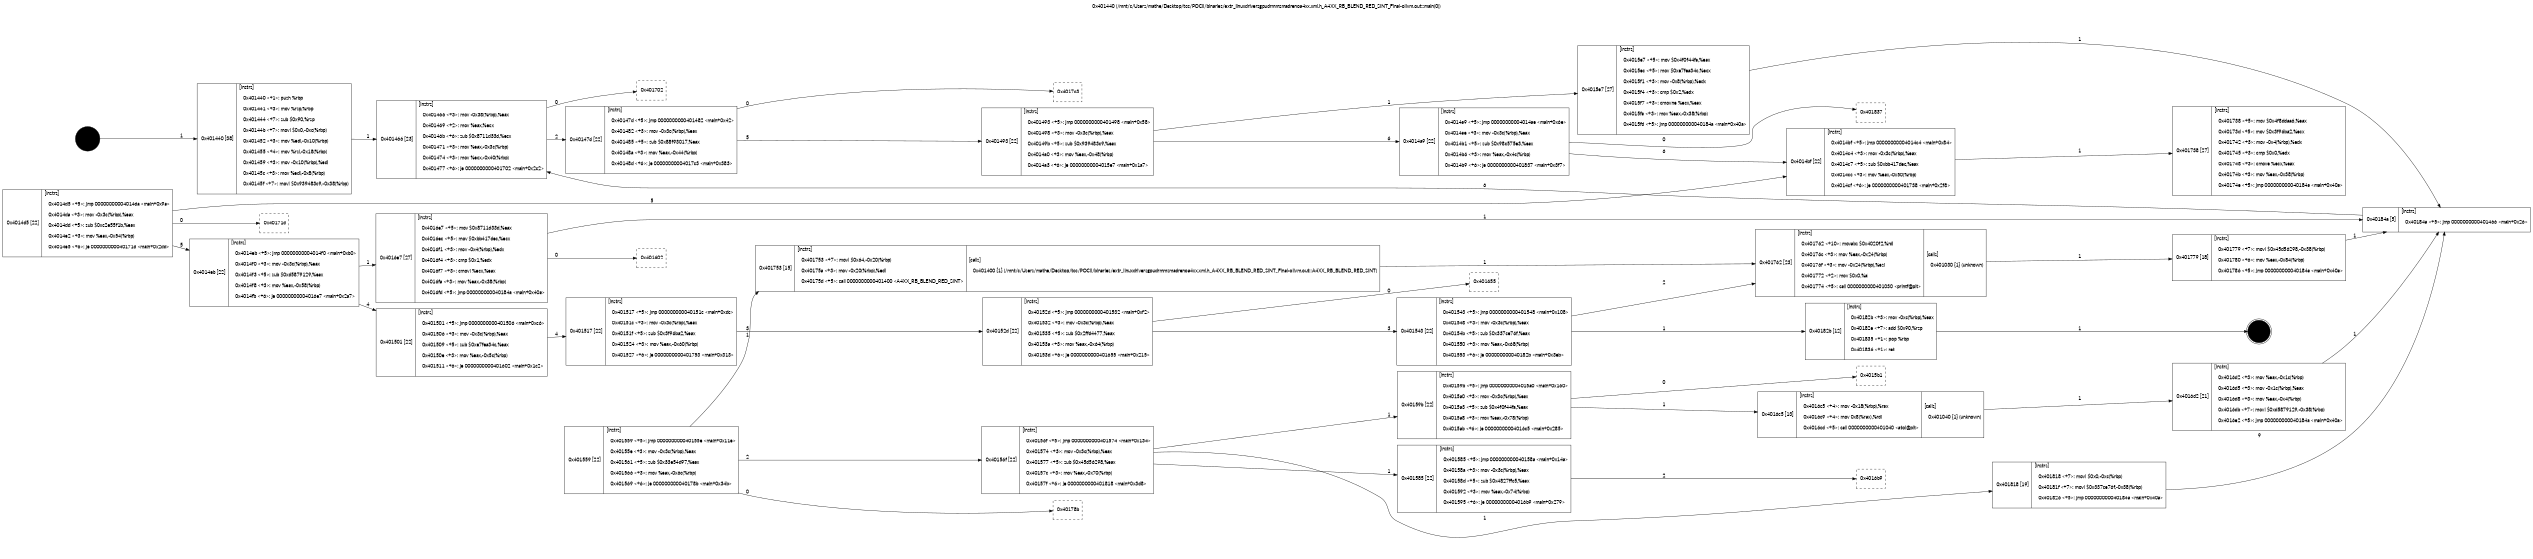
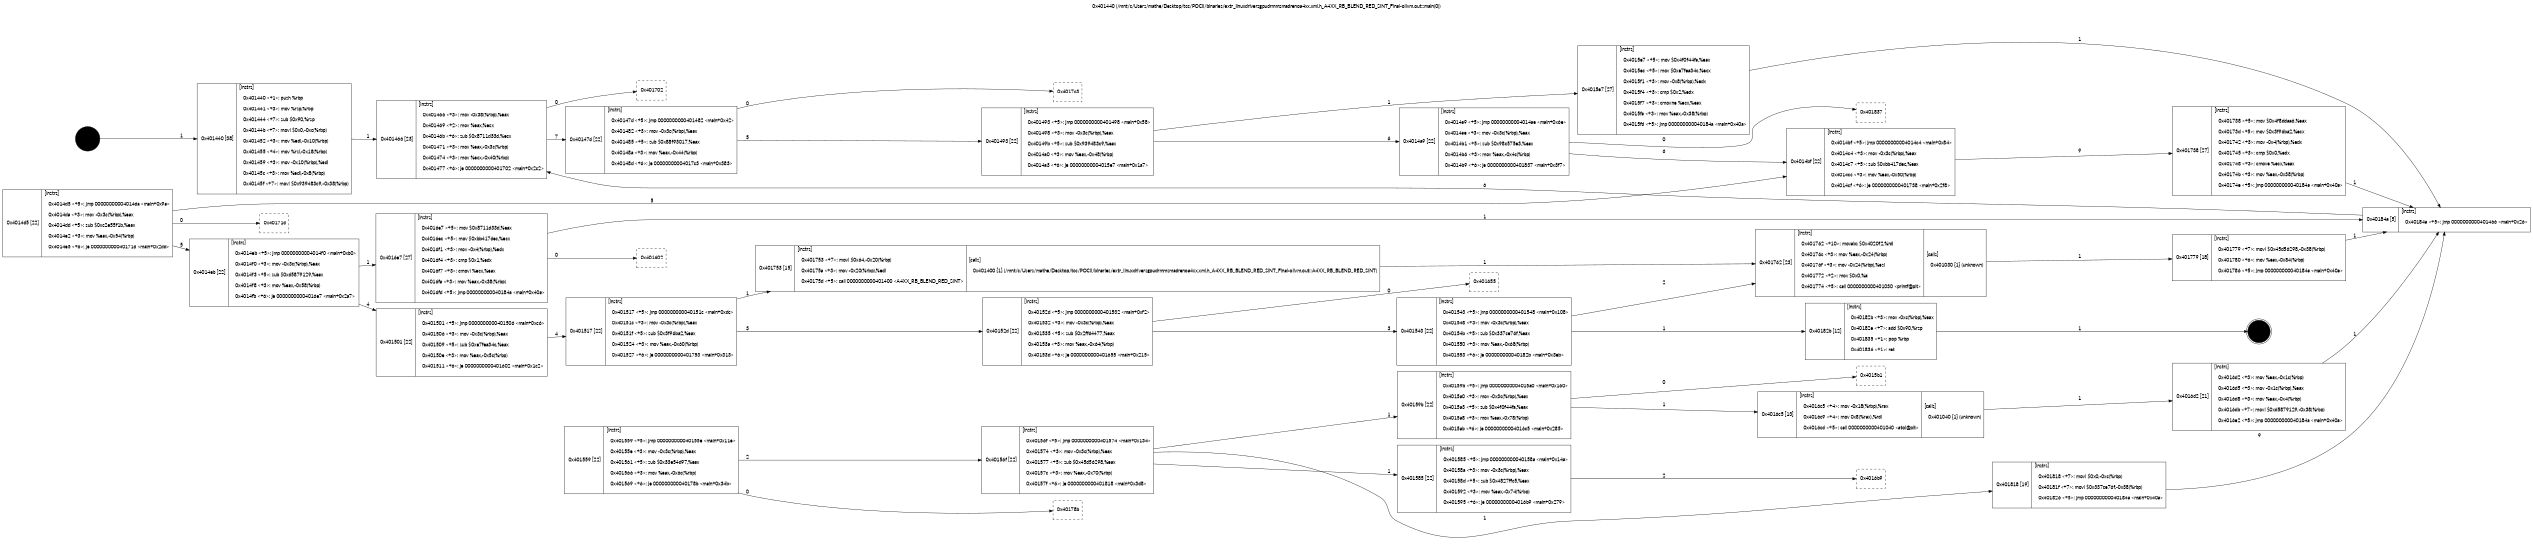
(556, 137) -> (556, 137)
(2079, 151) -> (2079, 151)
none -> (2378, 195)
(739, 367) -> (752, 295)
